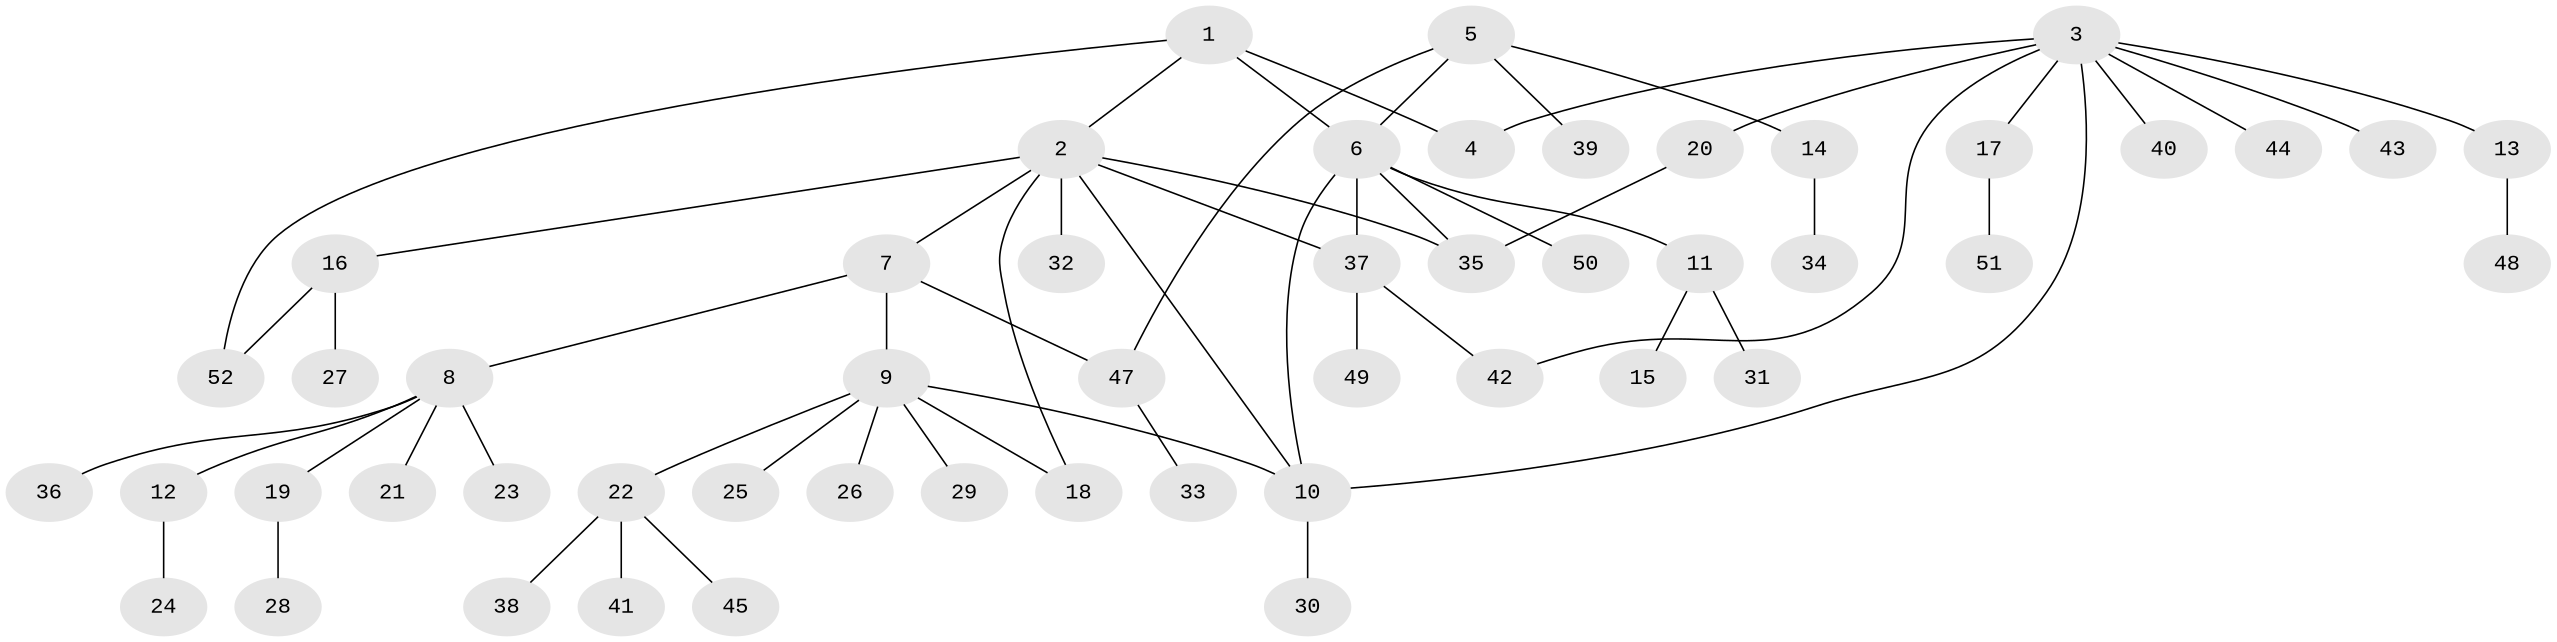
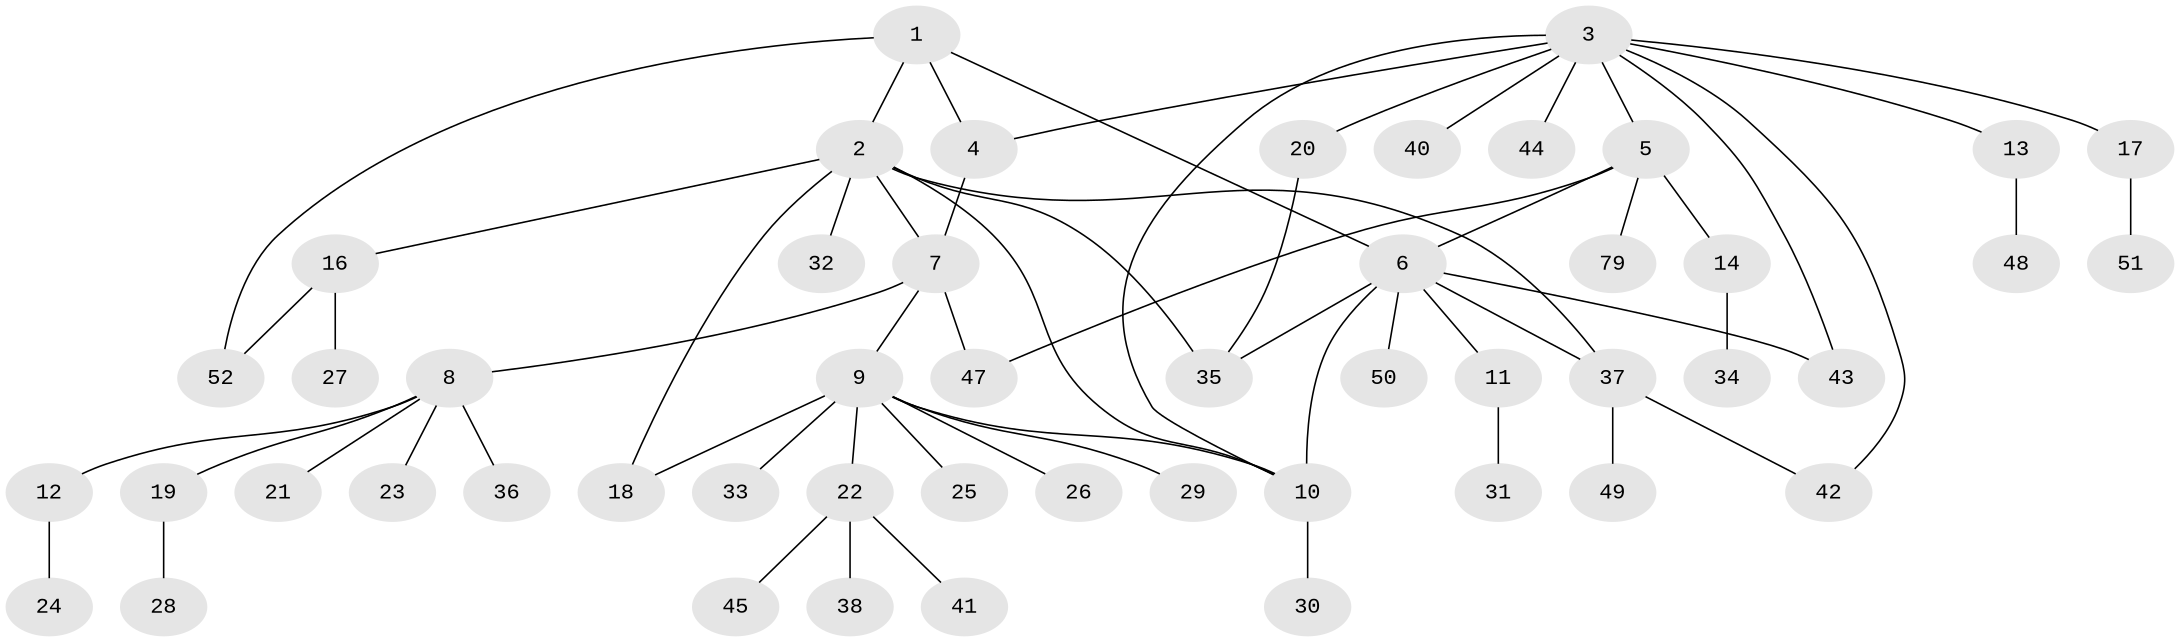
none -> (1618, 92)
(1586, 149) -> (1613, 264)
none -> (952, 214)
none -> (1628, 311)
(1643, 378) -> none
(1150, 423) -> (798, 435)
